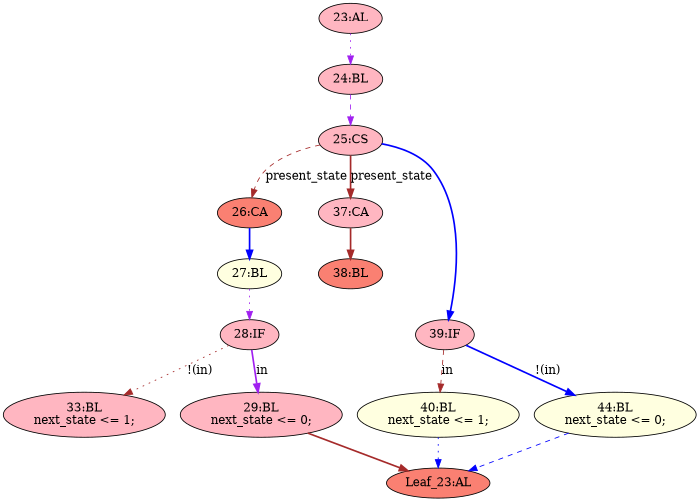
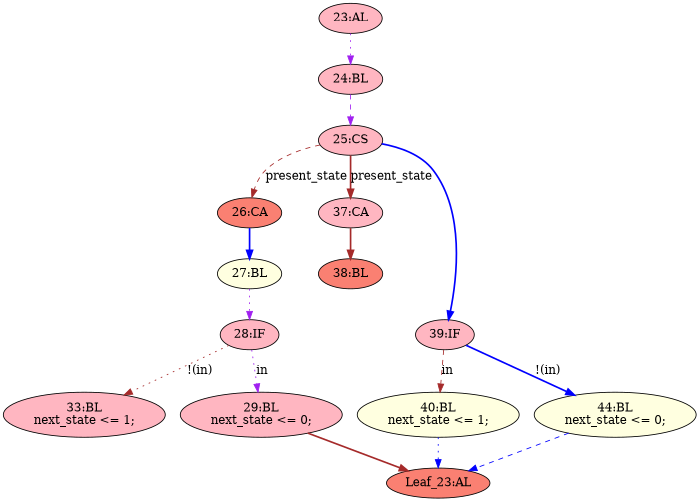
(254, 367) -> (254, 367)
